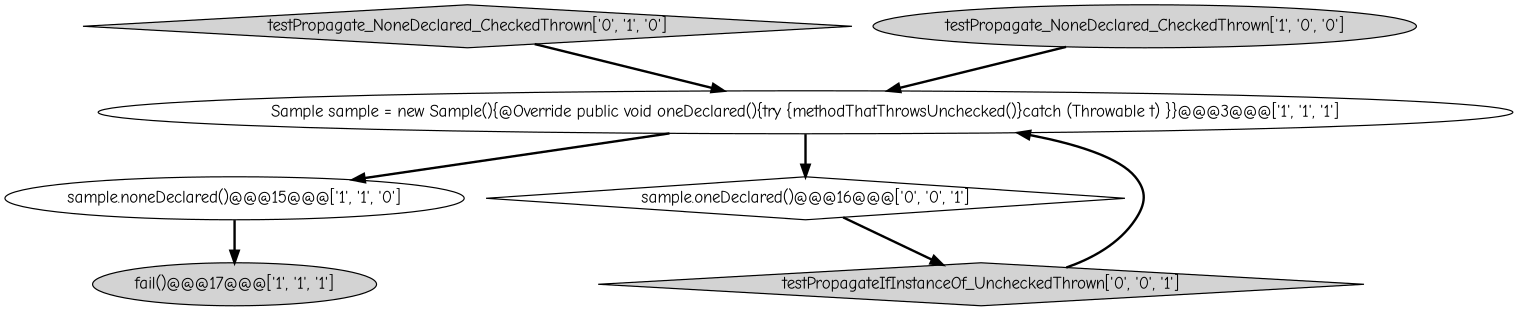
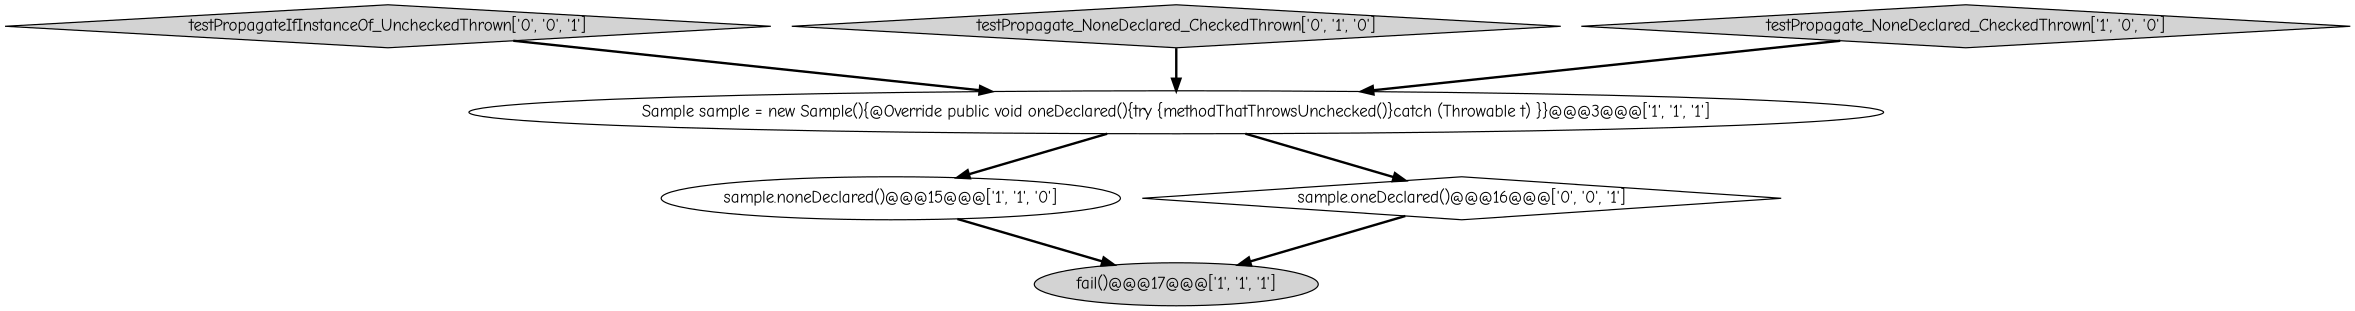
(1145, 26) -> (1966, 26)
(888, 239) -> (1328, 239)
